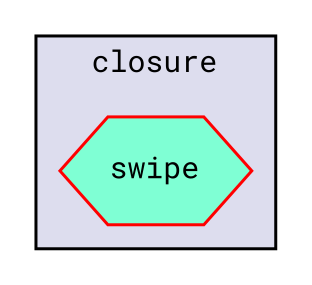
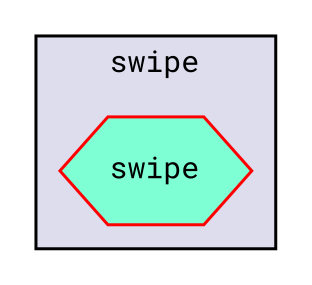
(156, 64) -> (156, 64)
